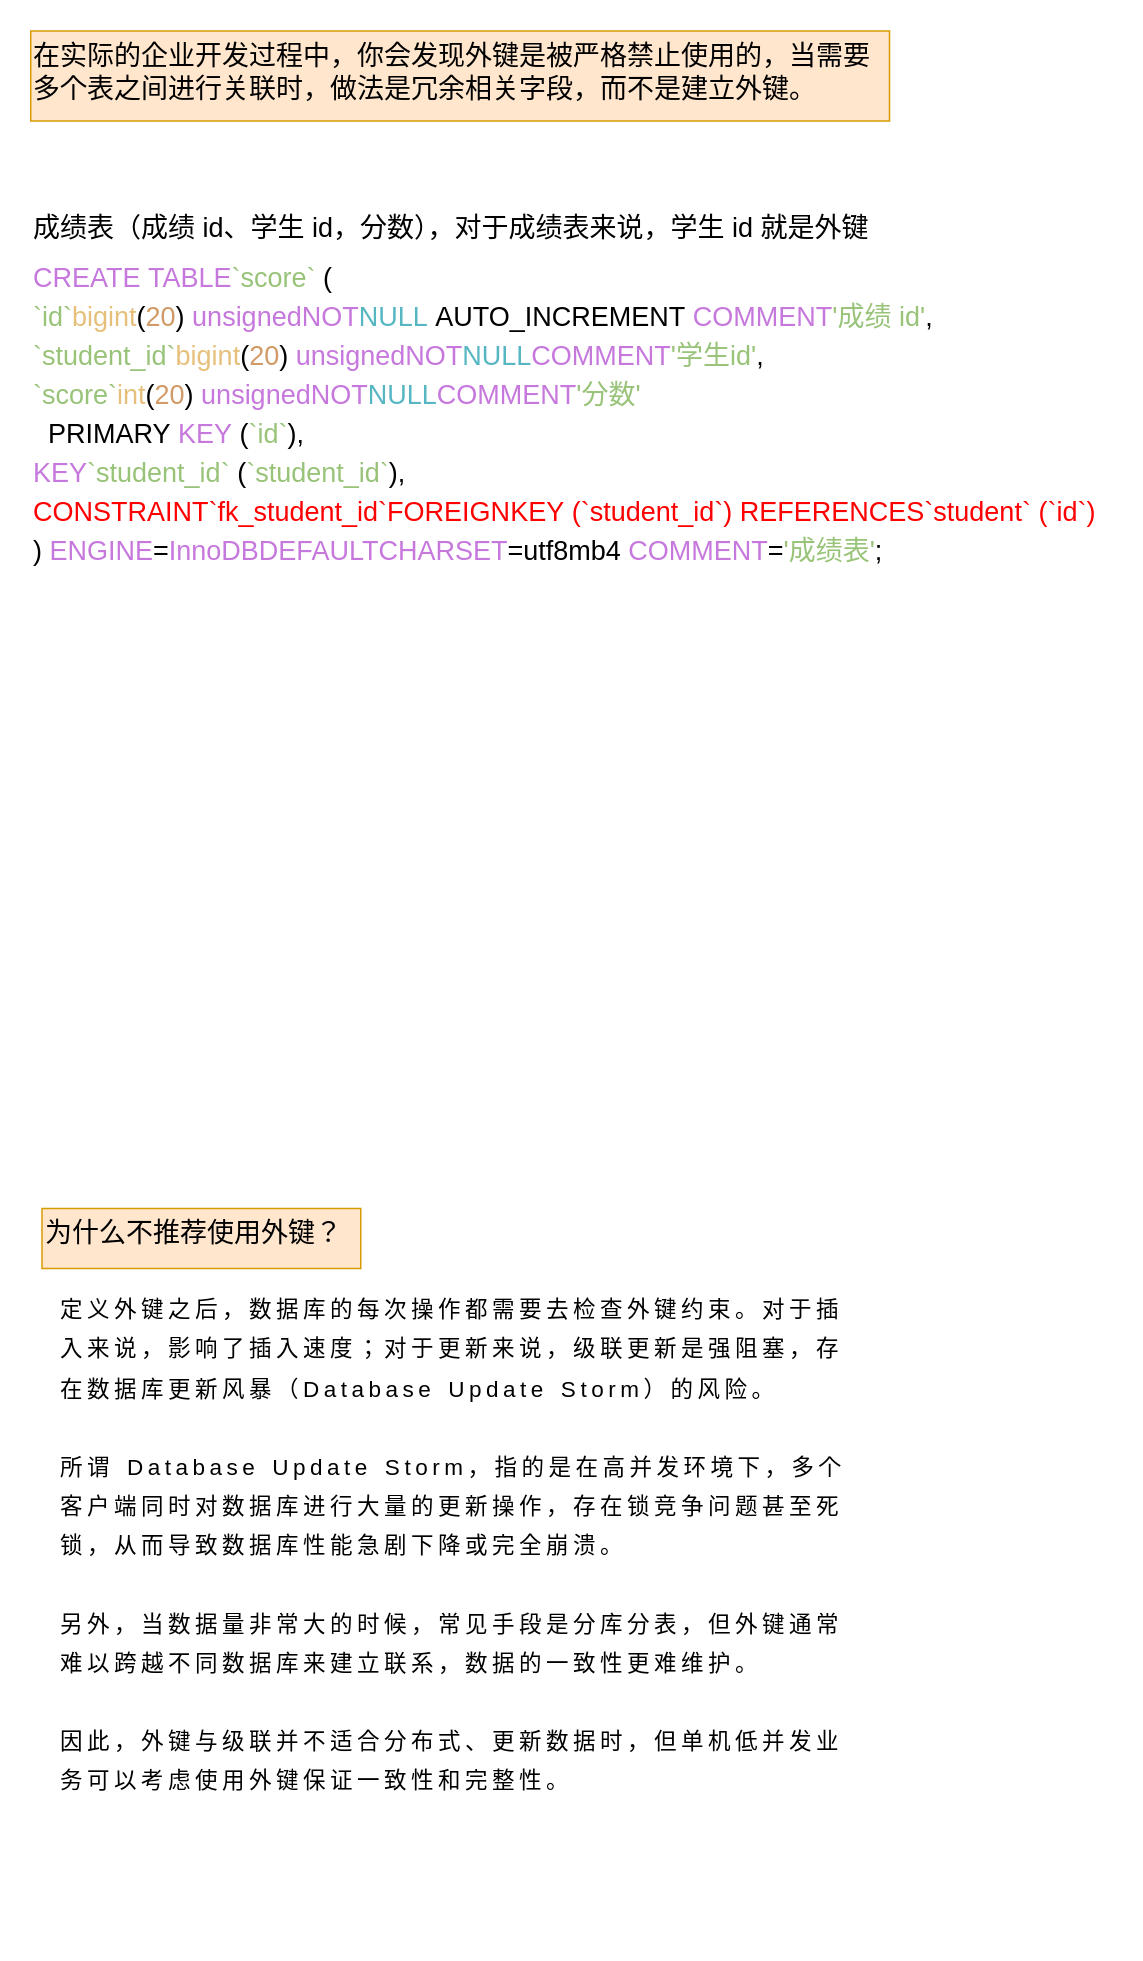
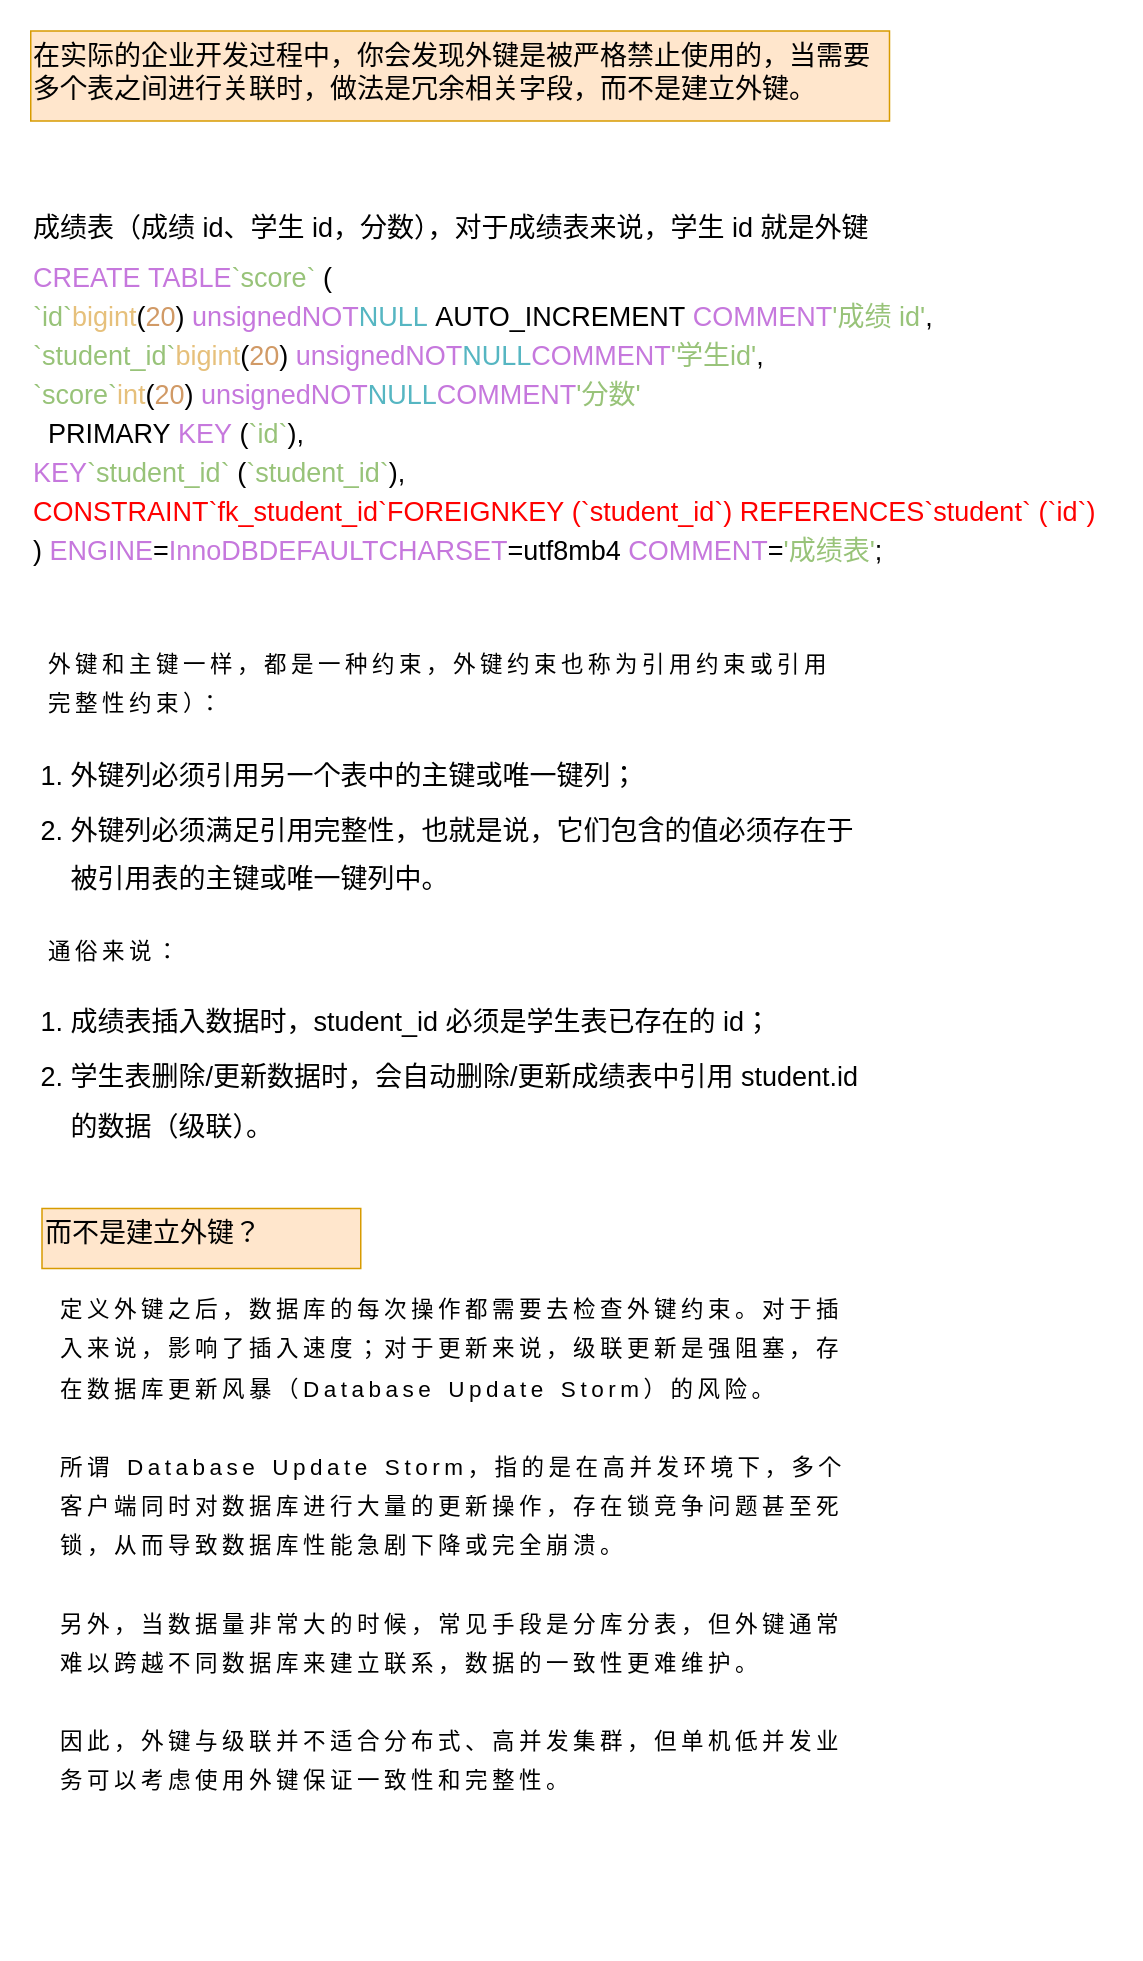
none -> (451, 901)
(194, 1235) -> (154, 1235)
(464, 1426) -> (464, 1426)
